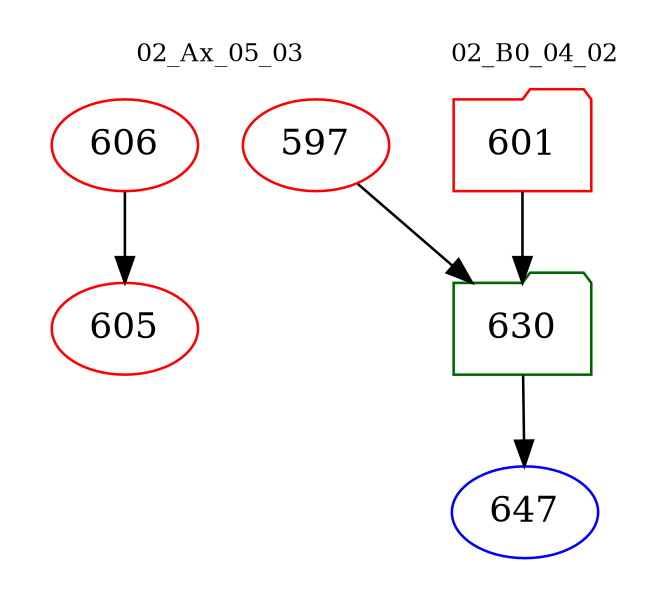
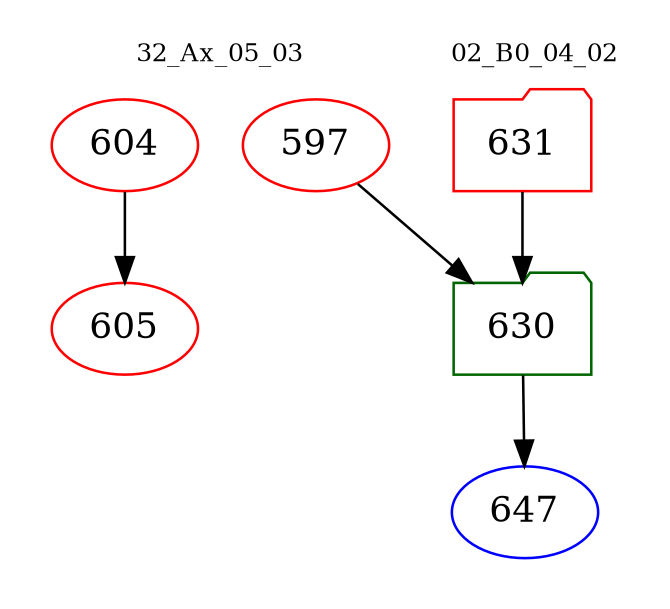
(220, 55) -> (220, 55)
(125, 145) -> (125, 145)
(522, 145) -> (522, 145)
